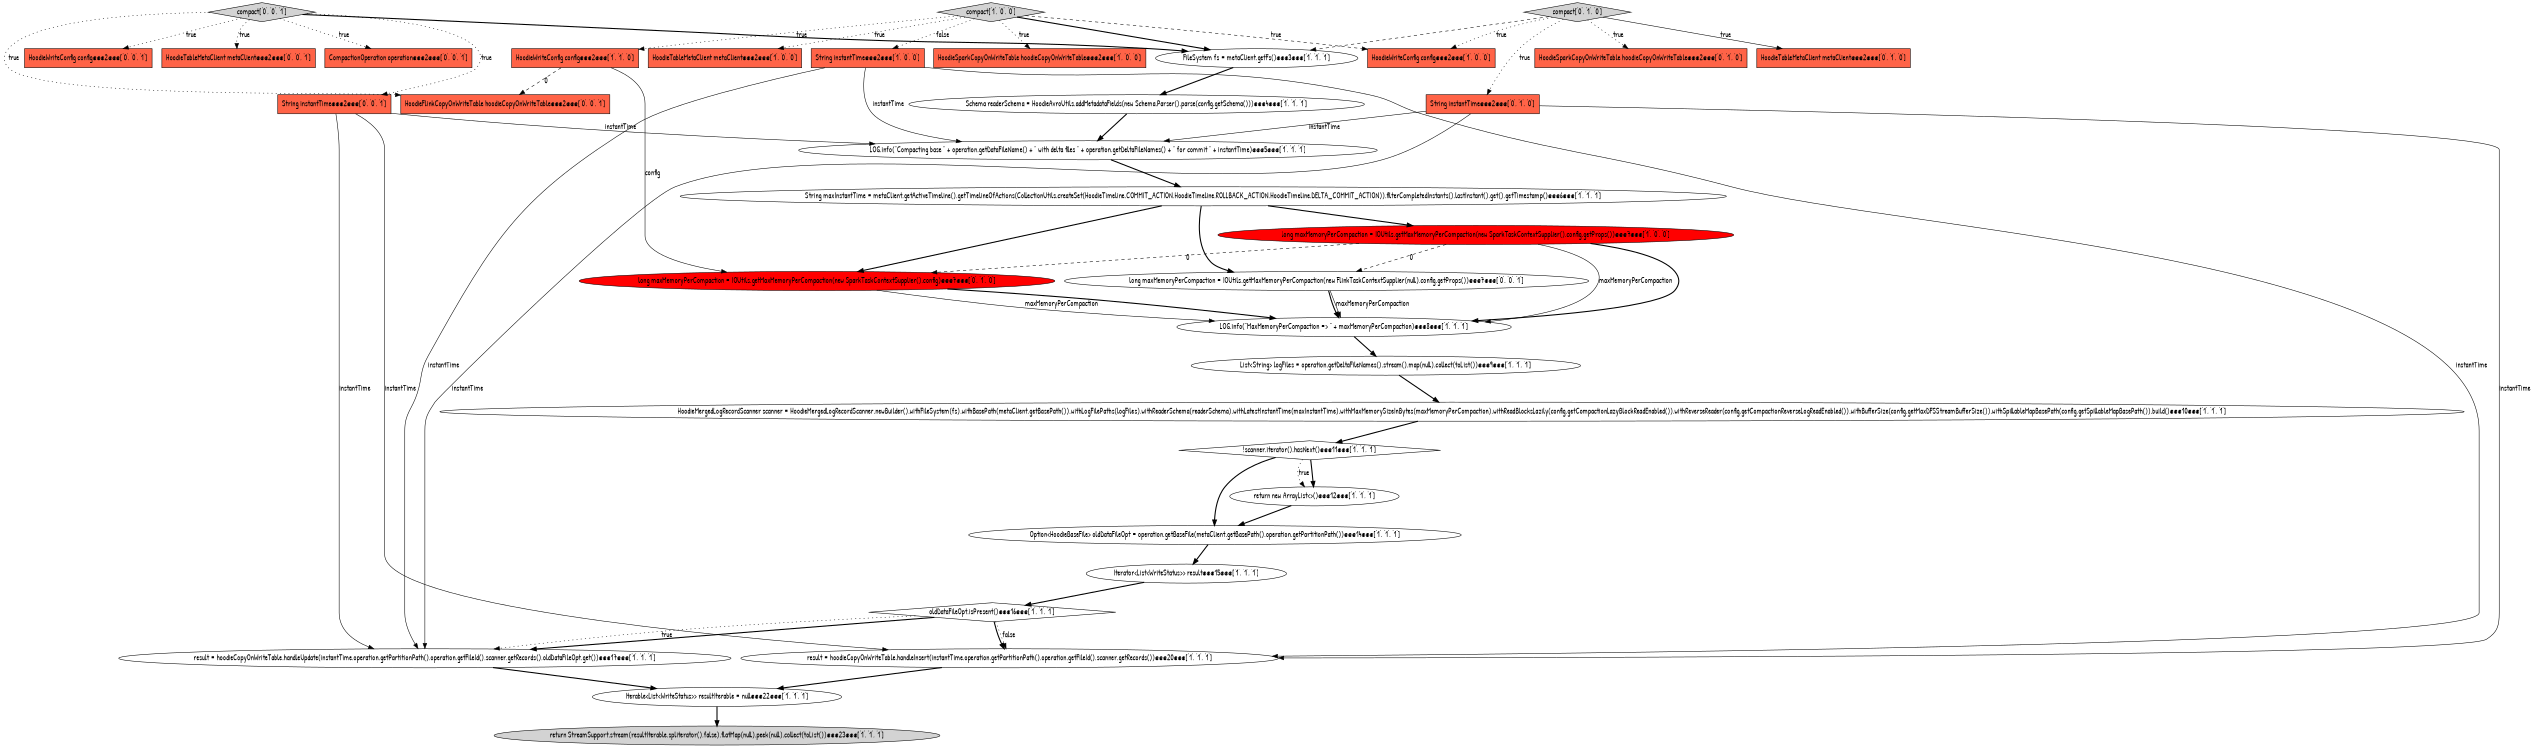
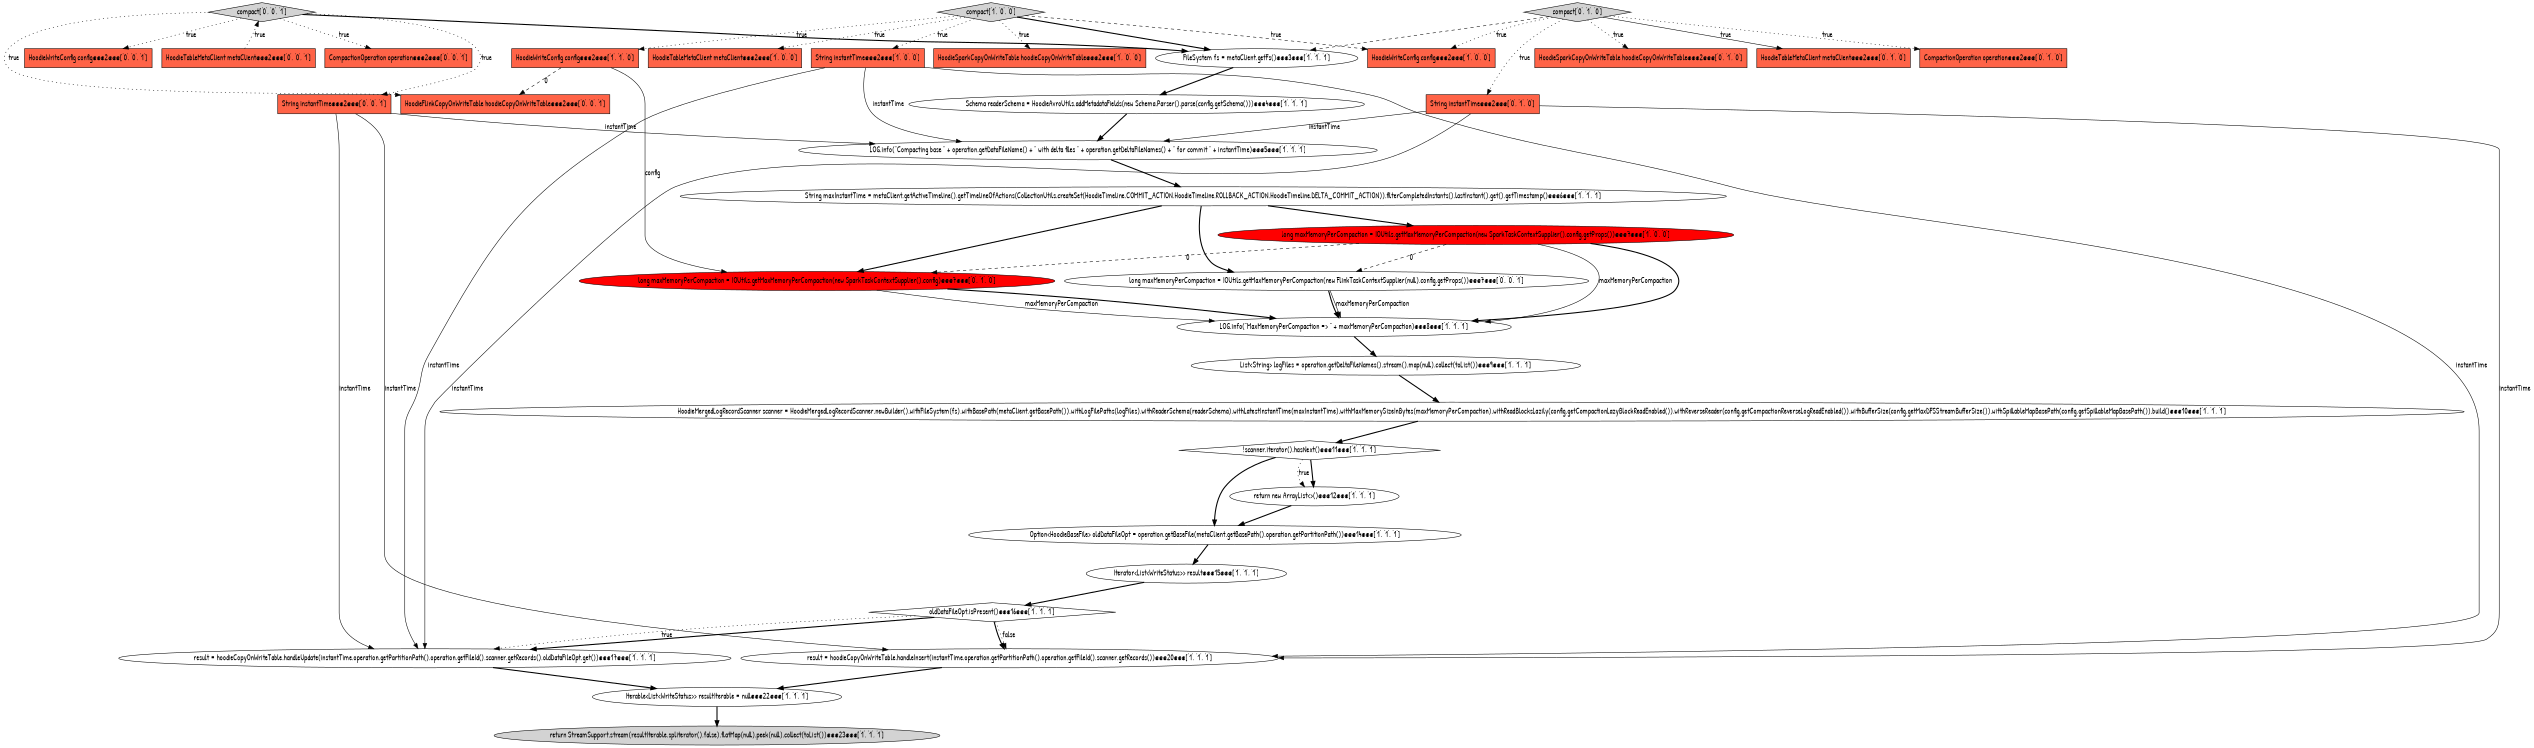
(240, 30) -> (251, 38)
(943, 35) -> (943, 35)
none -> (1993, 58)
